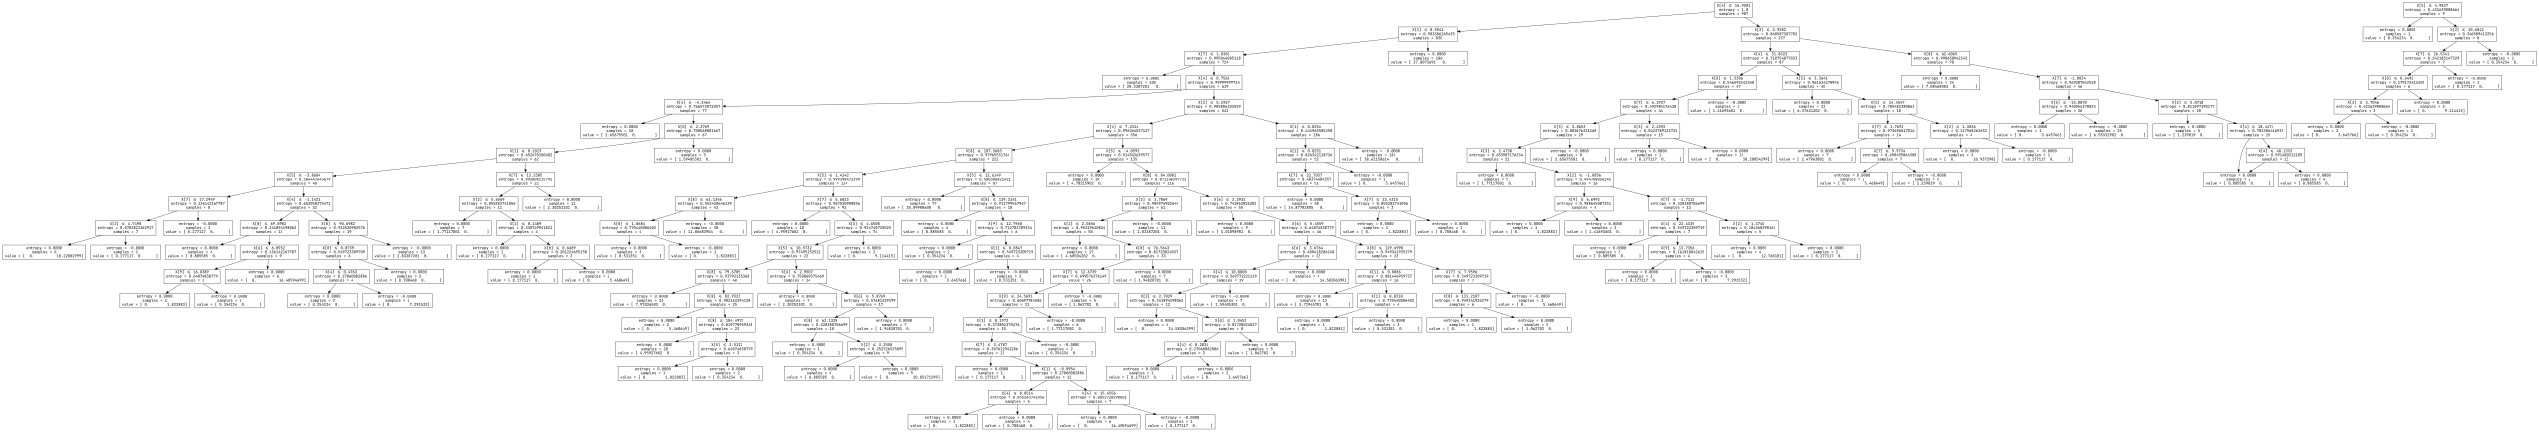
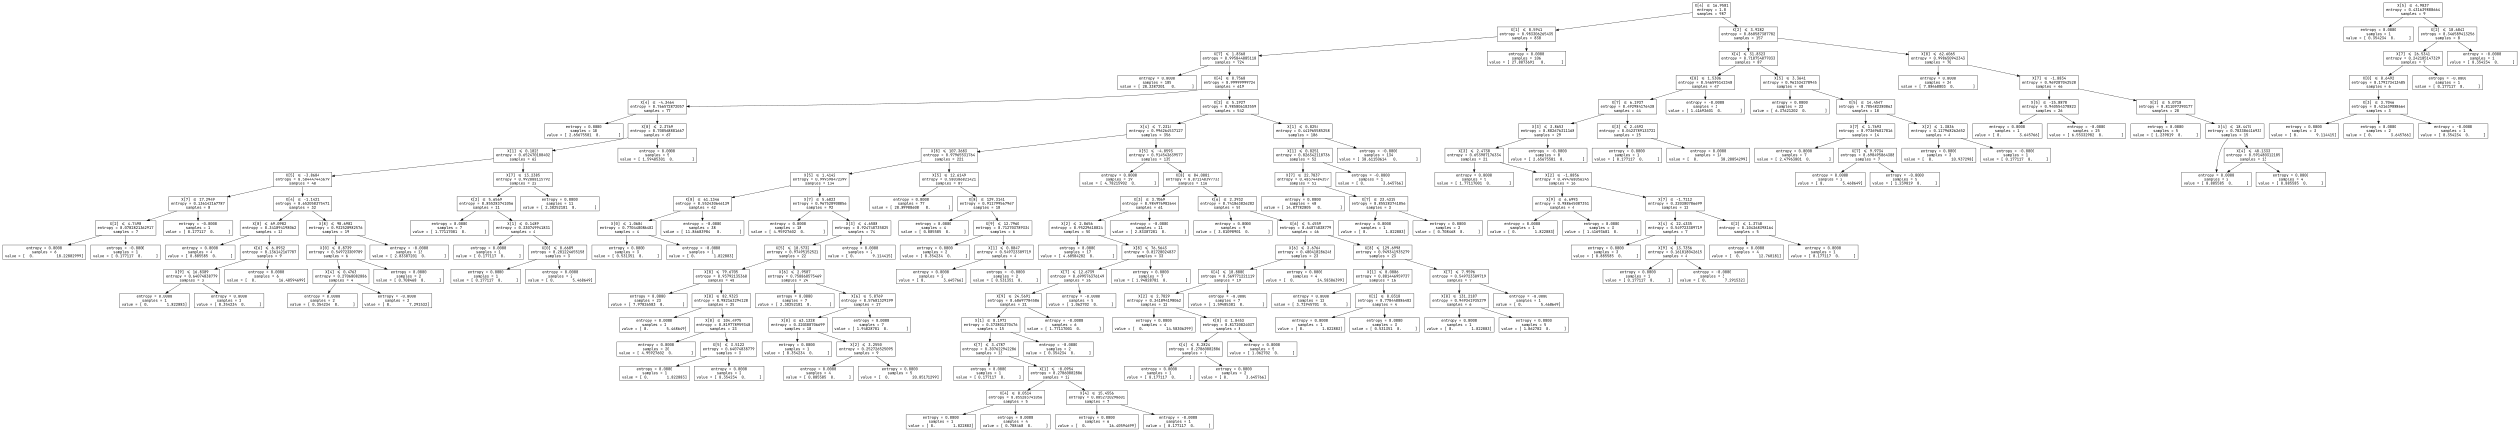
(2414, 94) -> (2343, 119)
(1080, 276) -> (1077, 276)
